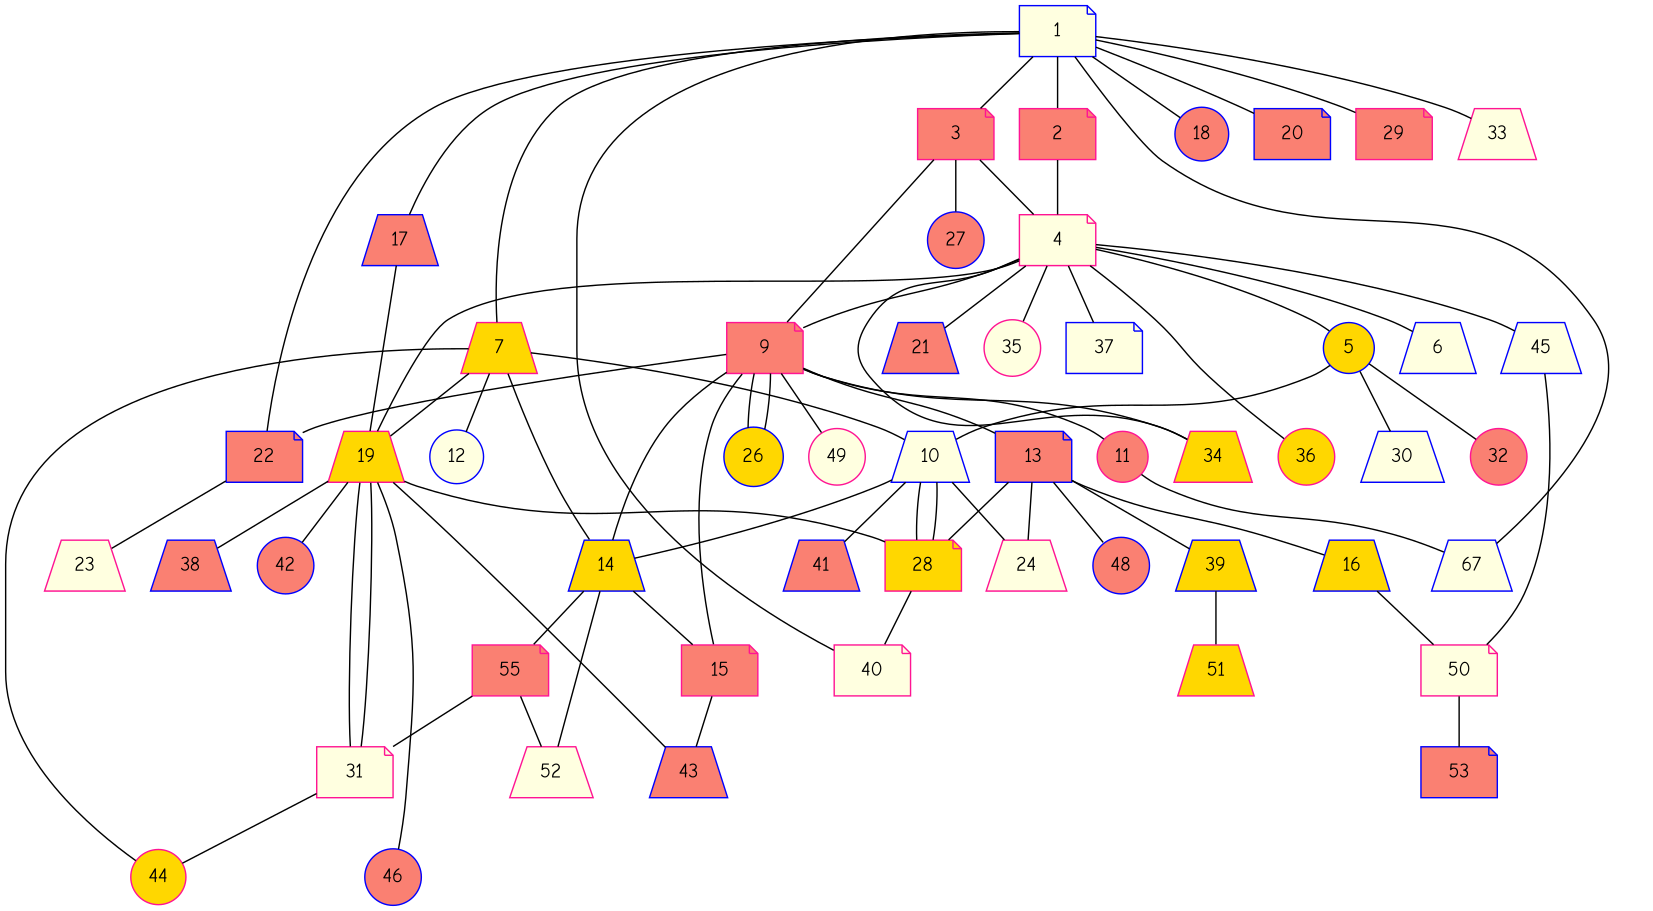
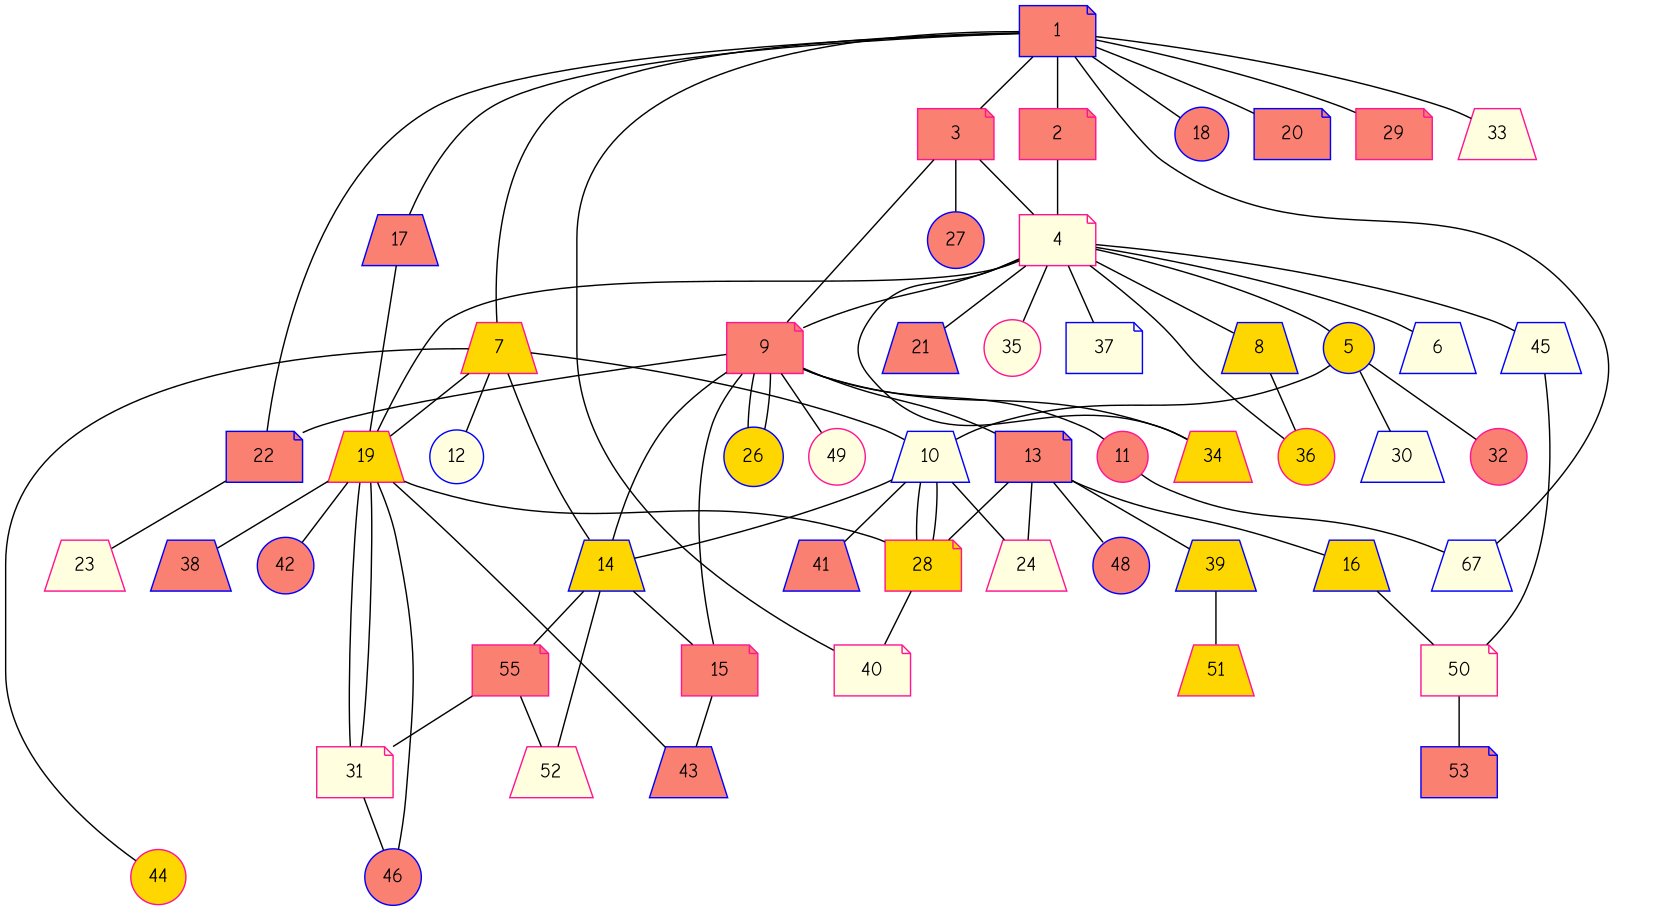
(1058, 31) -> (1058, 31)
none -> (1260, 348)
(249, 828) -> (374, 824)
